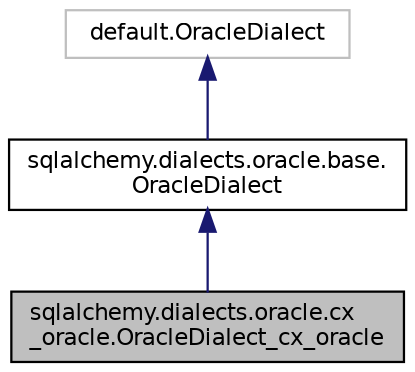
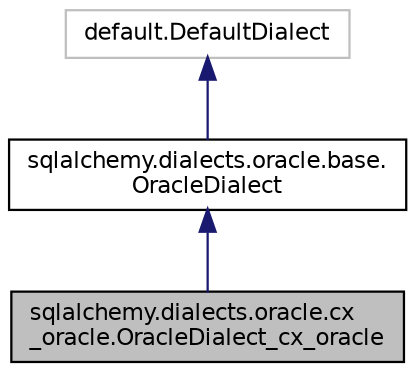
(208, 34) -> (208, 34)
